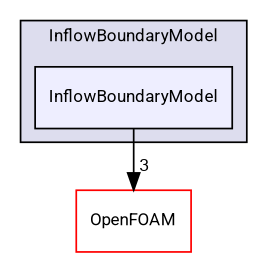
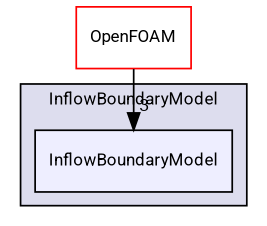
(134, 153) -> (134, 94)
